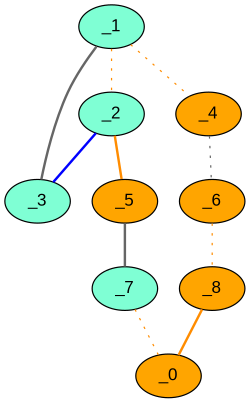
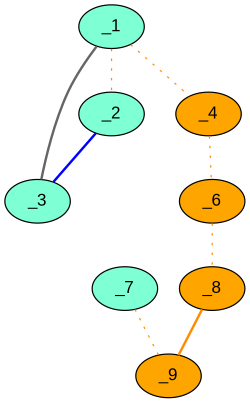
(210, 158) -> (210, 158)
(125, 201) -> none
(169, 376) -> (169, 376)
